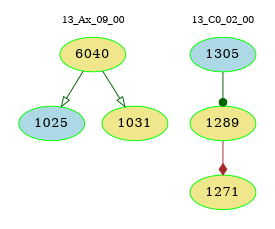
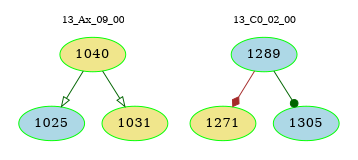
(93, 55) -> (93, 55)
(223, 85) -> (283, 85)
(223, 123) -> (264, 55)
